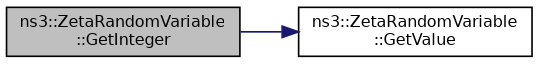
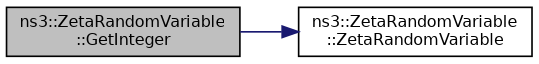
(415, 32) -> (415, 32)
